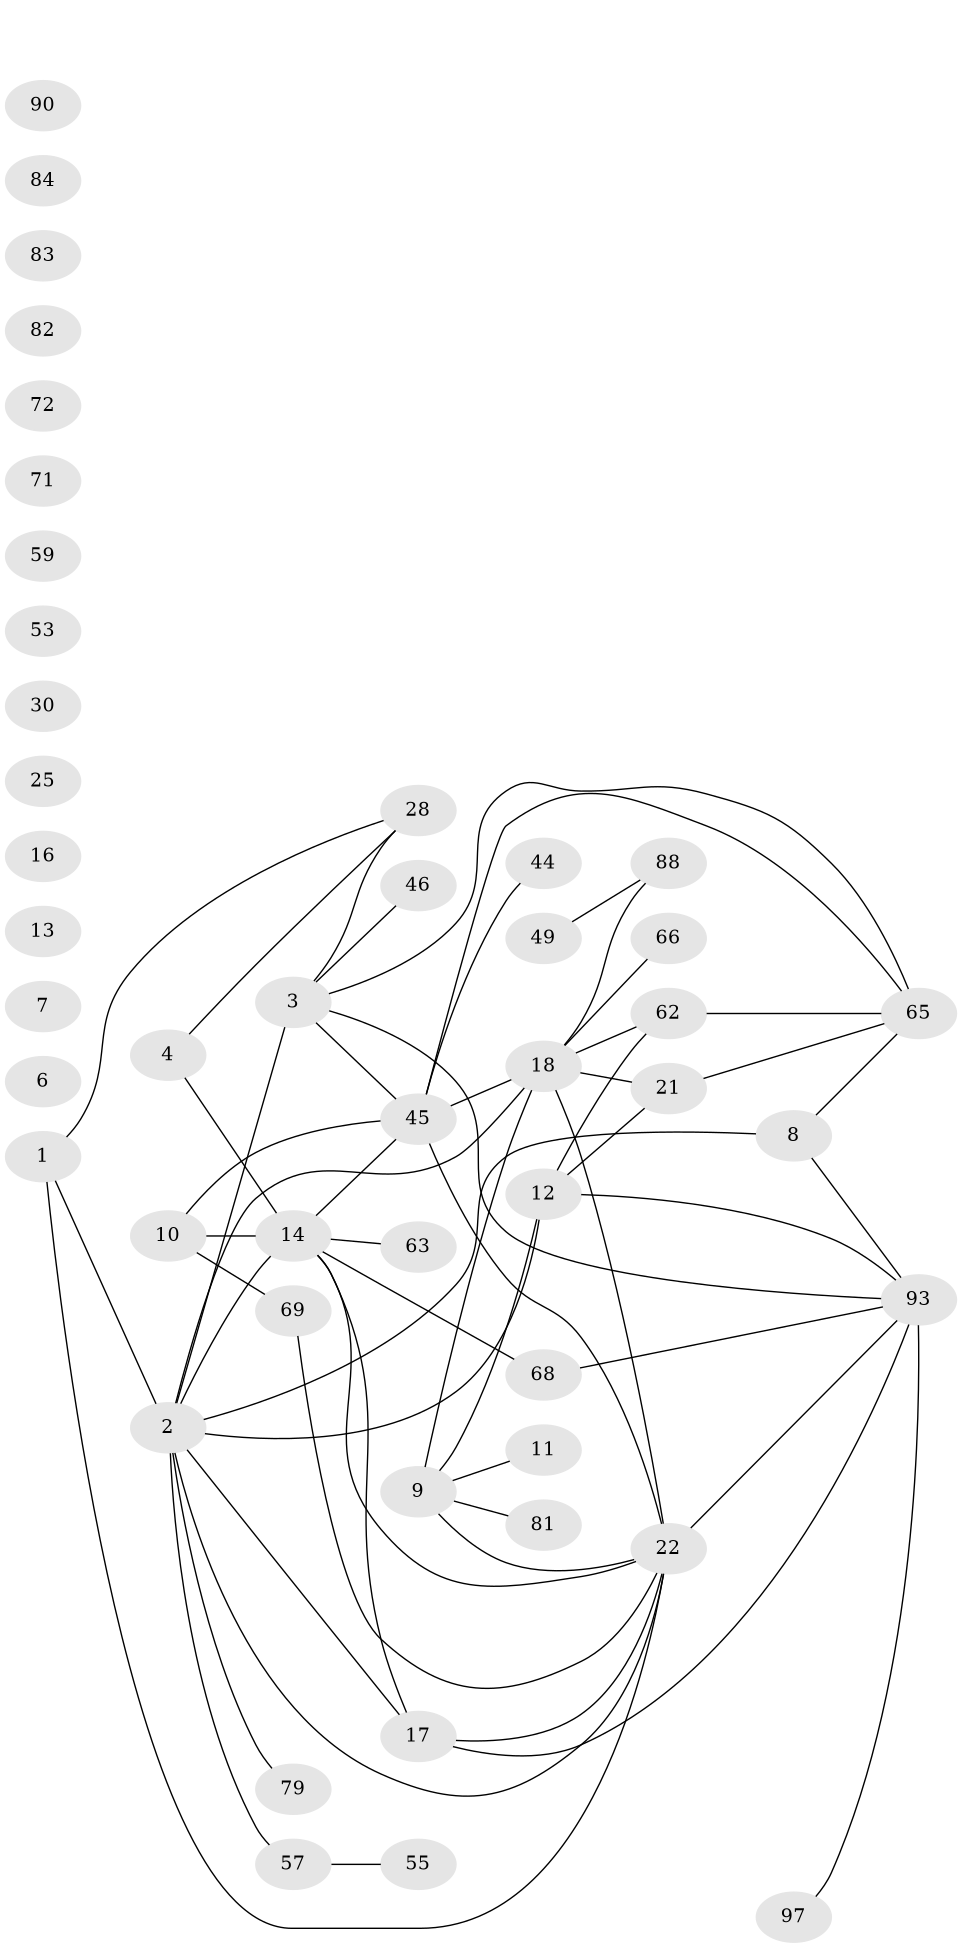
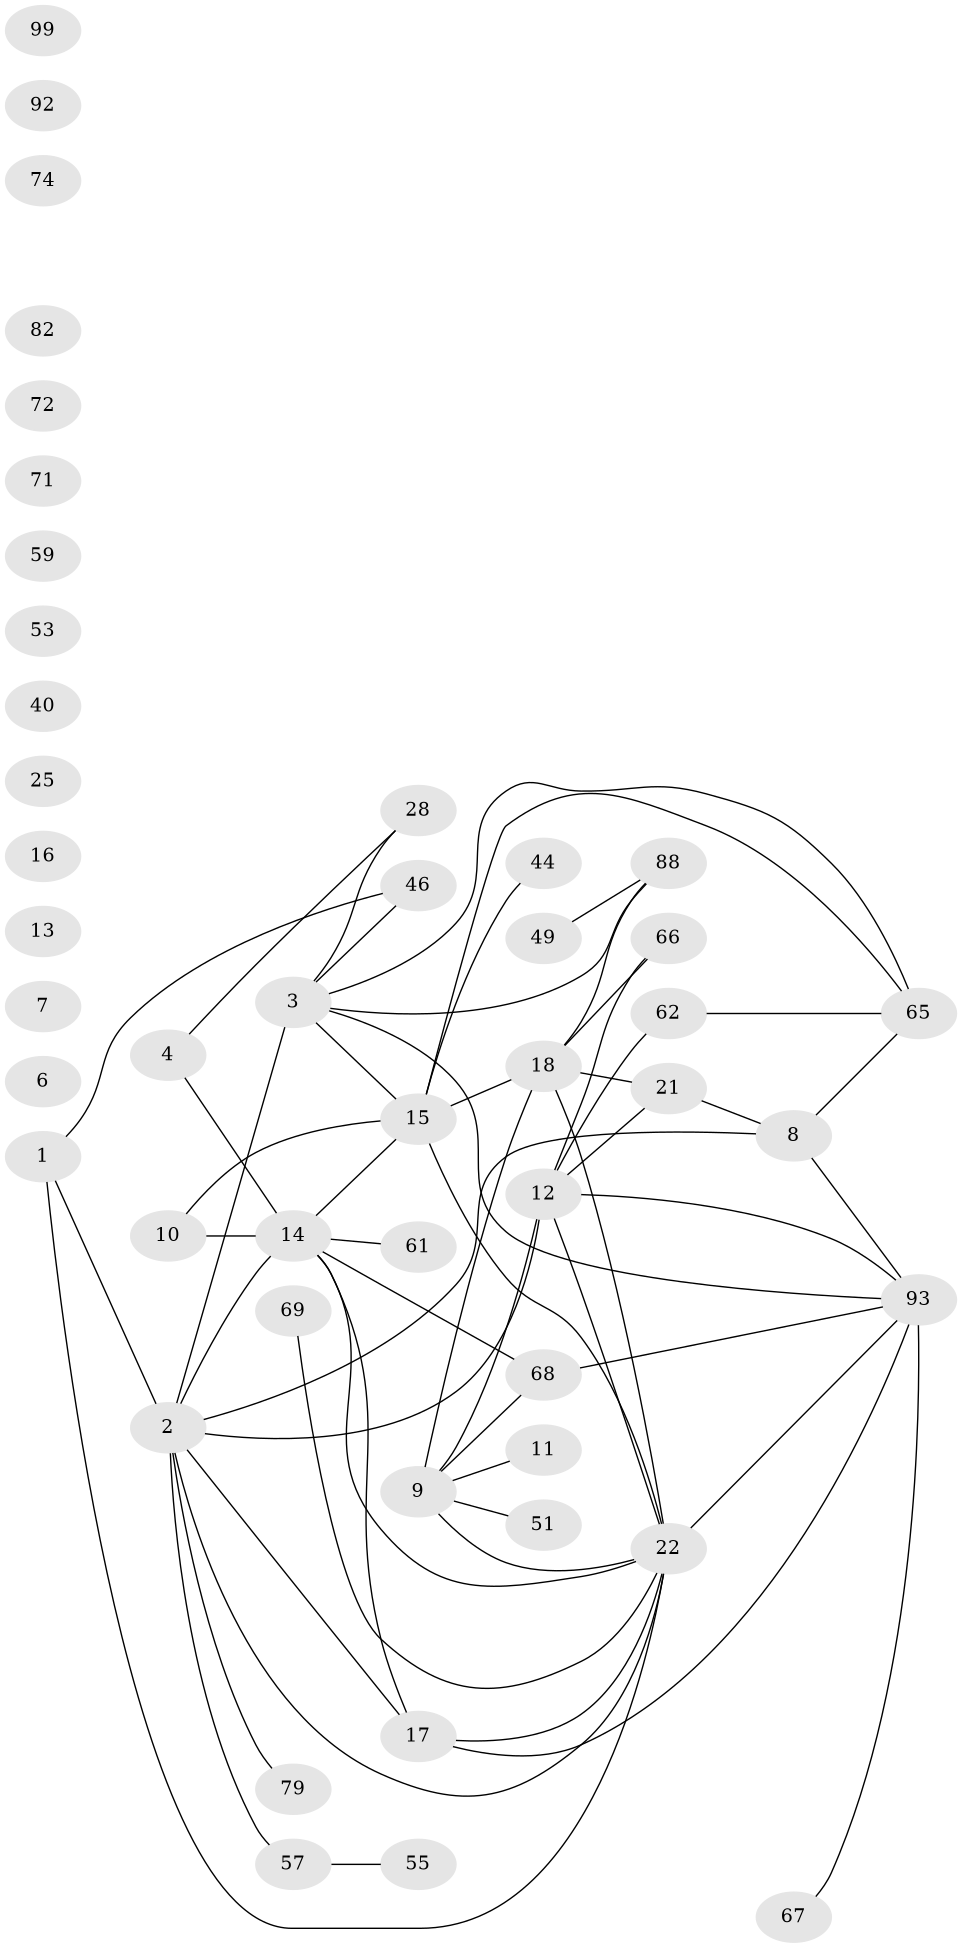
none -> (43, 31)
(43, 106) -> (43, 106)
(43, 181) -> (43, 181)
(43, 256) -> none
(43, 706) -> (43, 706)
(173, 931) -> (189, 973)
none -> (515, 1002)
(606, 1040) -> none
(794, 1051) -> (731, 1112)
none -> (595, 1062)
(418, 1119) -> (418, 1119)
(293, 1177) -> none
(418, 1247) -> (418, 1247)
(231, 1274) -> none
none -> (601, 1348)
none -> (481, 1433)
(544, 1525) -> (544, 1525)
(794, 1917) -> (794, 1917)
